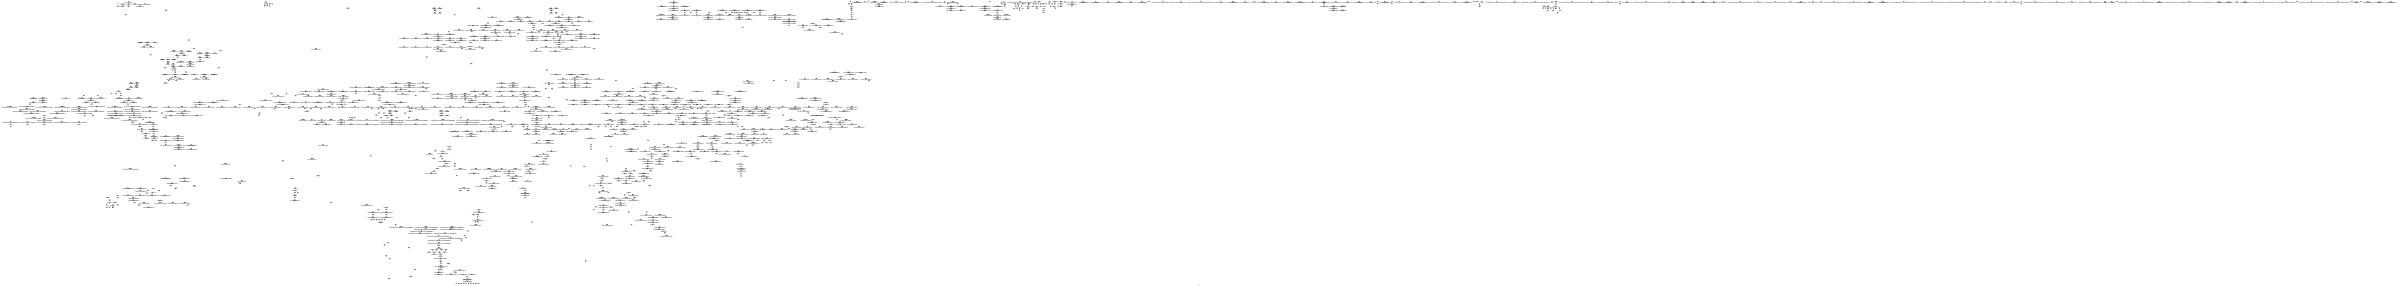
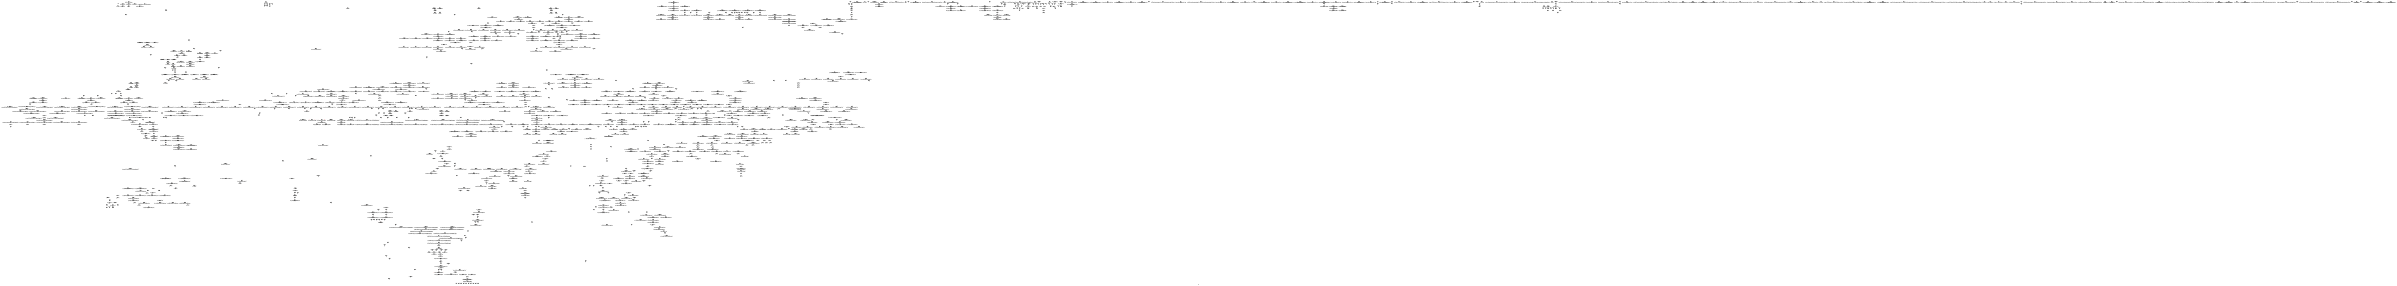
(392, 120) -> none
